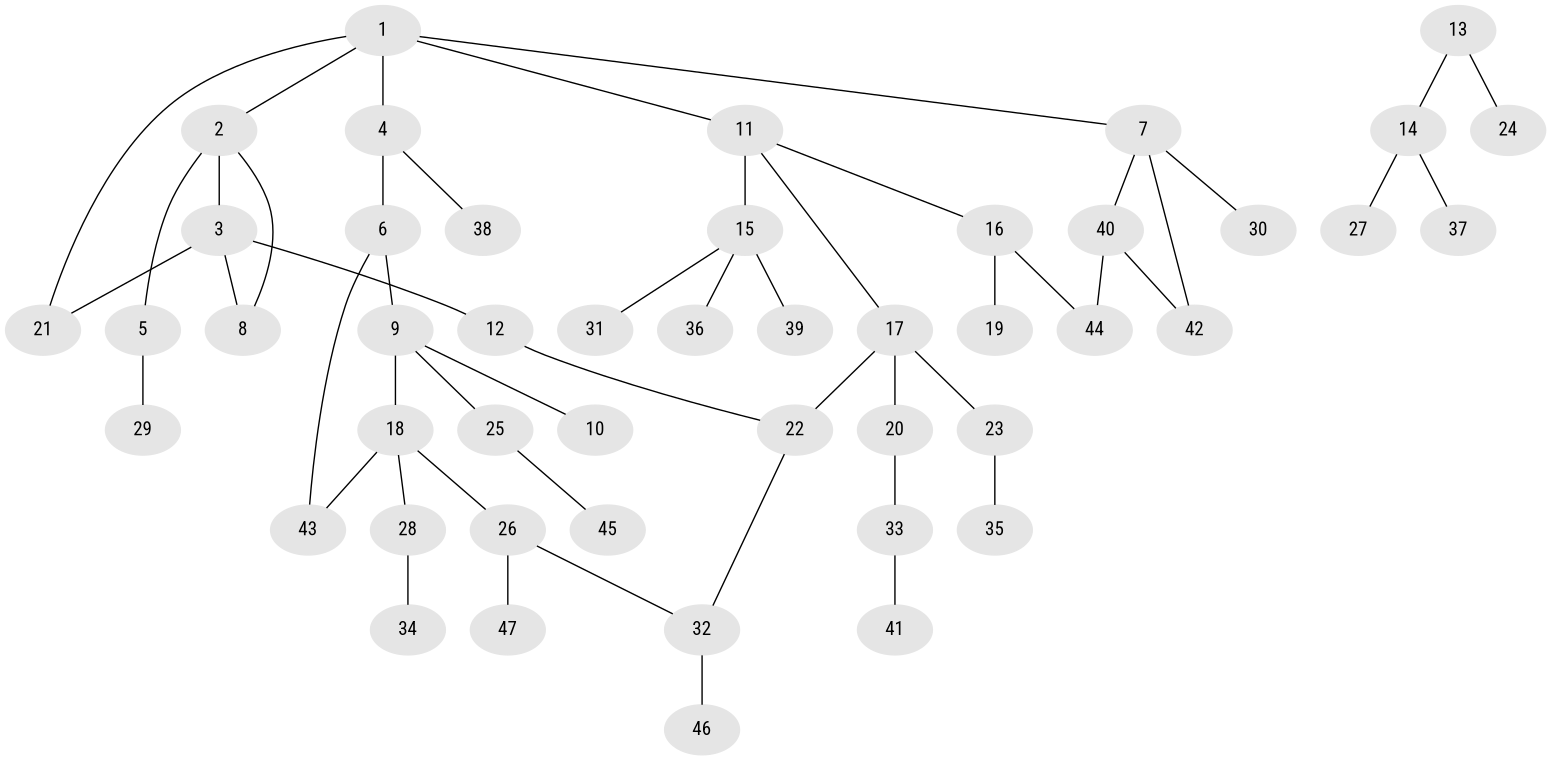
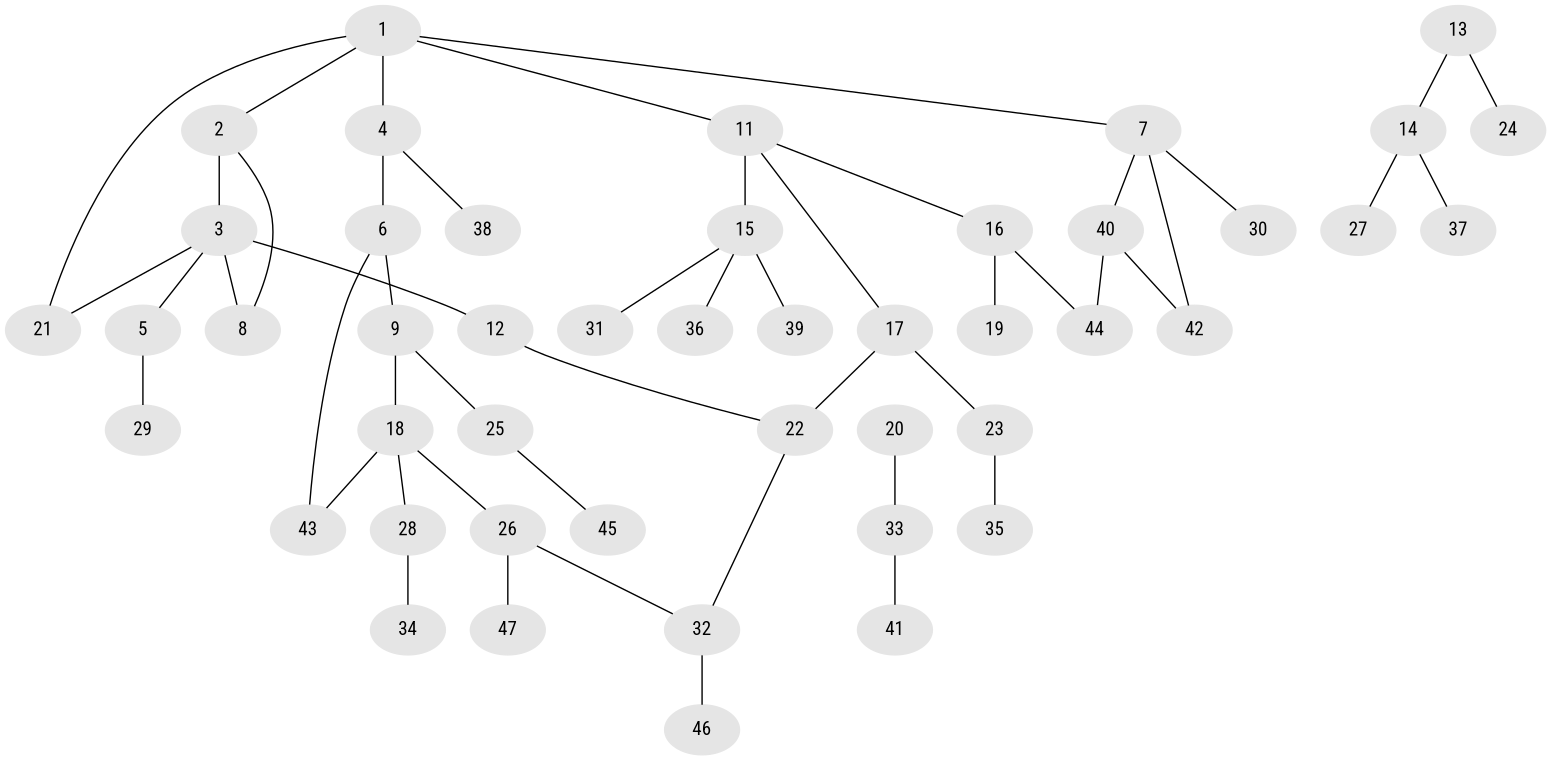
(162, 225) -> (181, 280)
(895, 380) -> none
(595, 430) -> none
